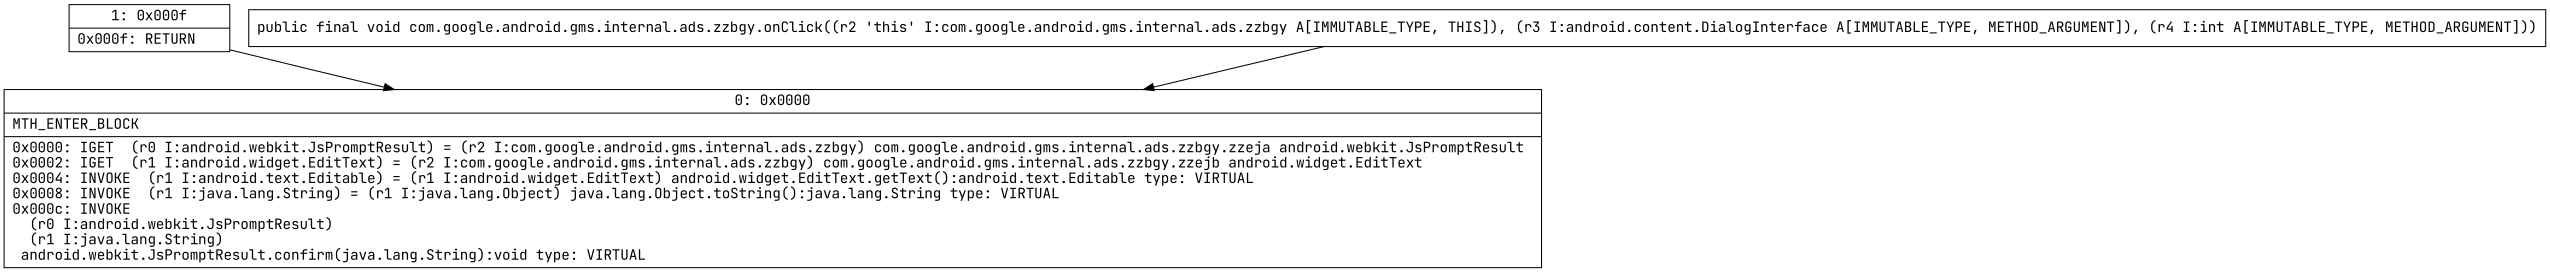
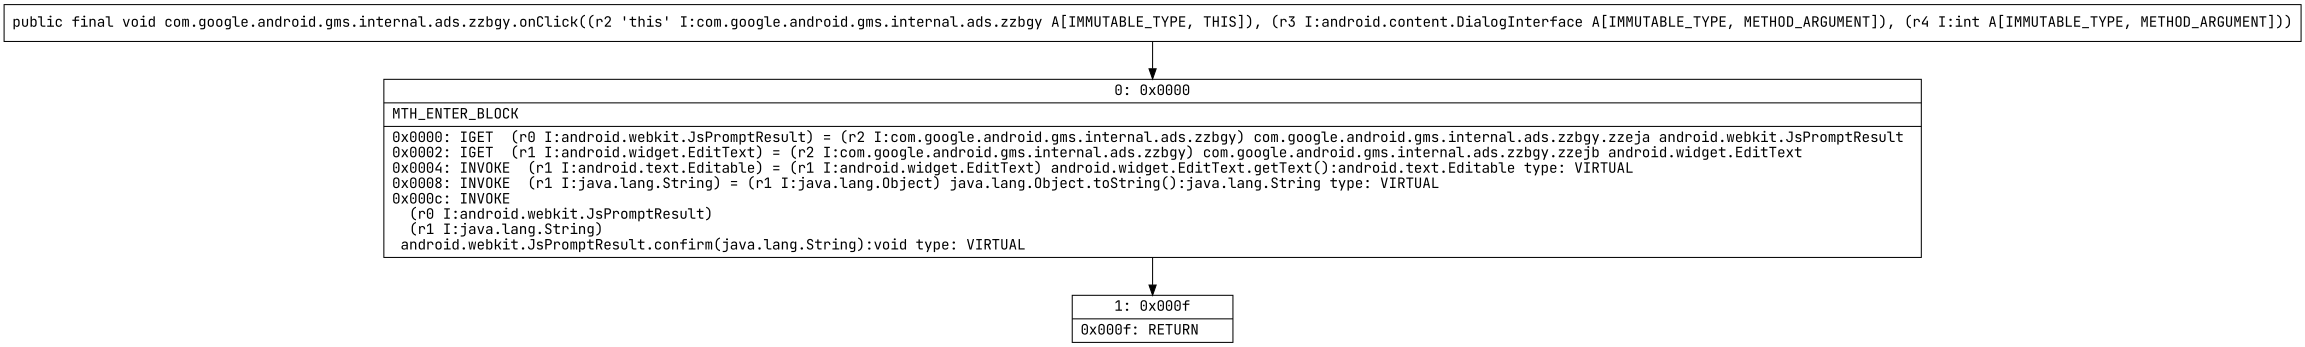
(307, 69) -> (1153, 271)
